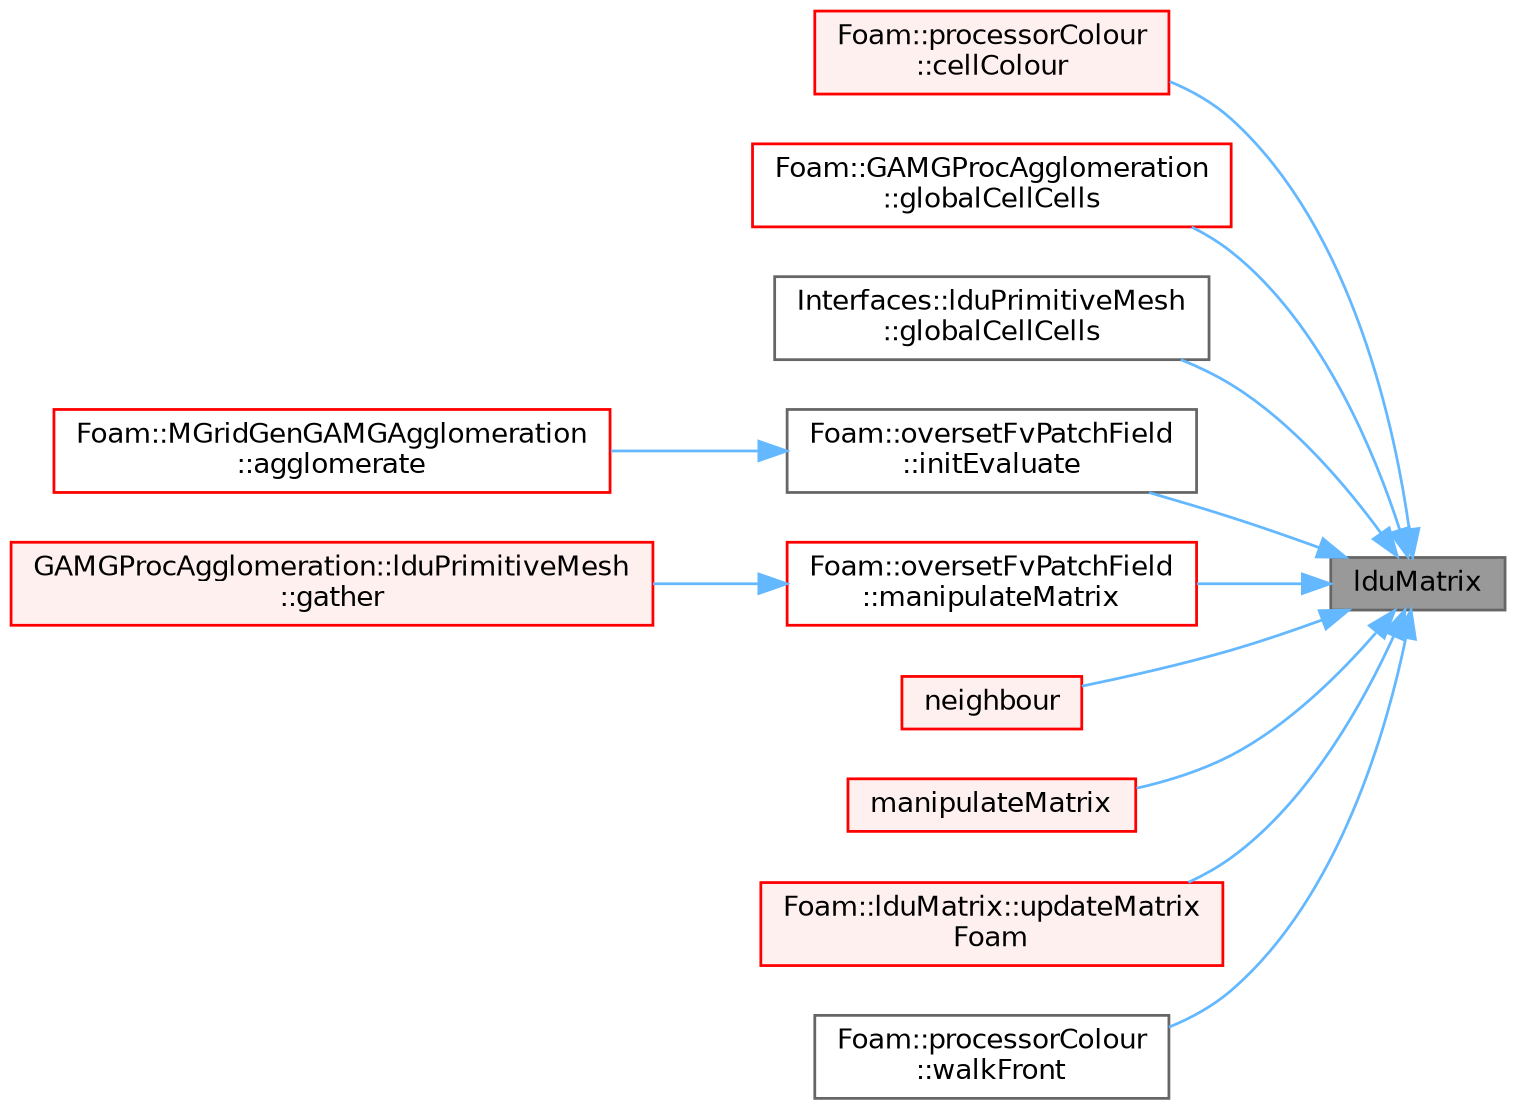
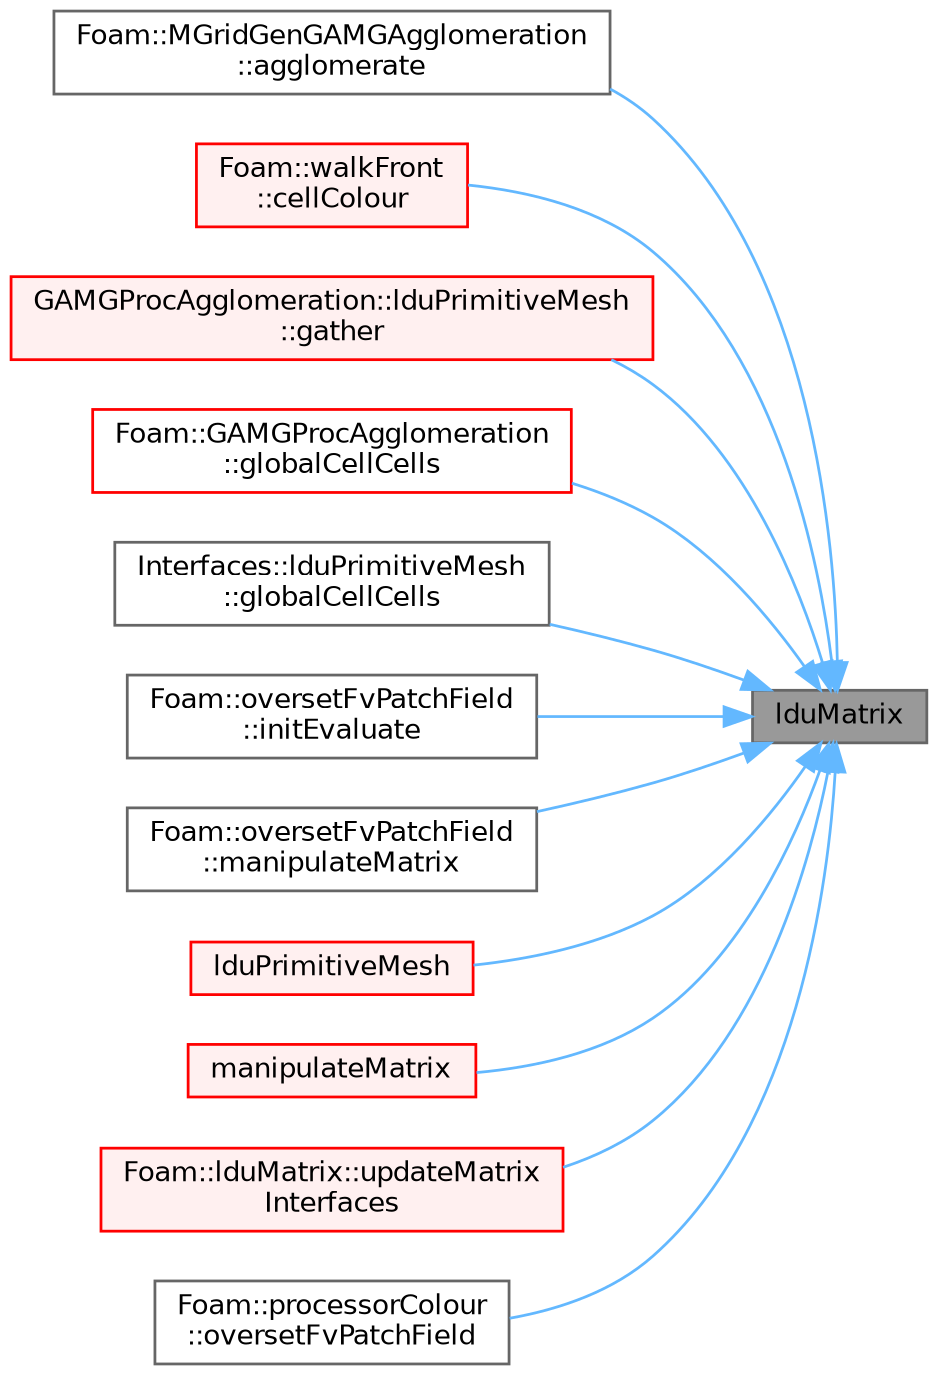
(992, 53) -> (332, 185)
(332, 451) -> (332, 53)
(685, 451) -> (788, 347)
(706, 584) -> (746, 490)
(992, 584) -> (332, 849)
(992, 703) -> (332, 968)
(992, 924) -> (332, 1190)
(992, 1057) -> (332, 1322)
